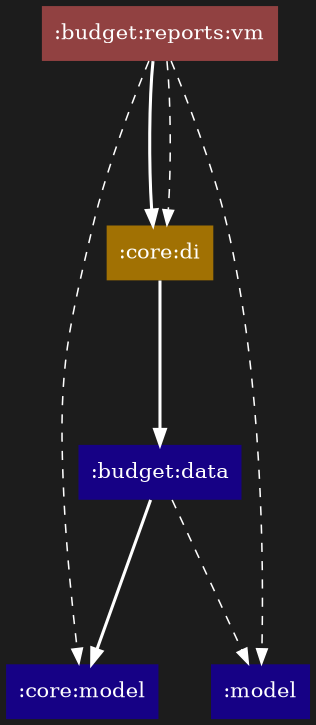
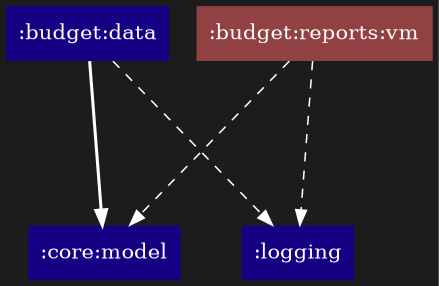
(160, 253) -> none
(261, 692) -> (298, 253)
